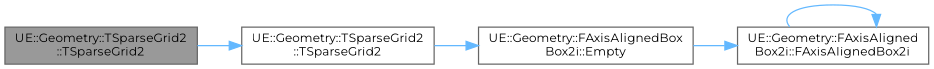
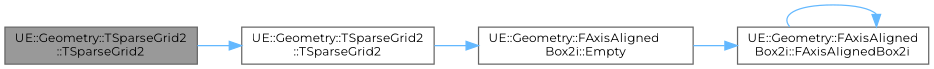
(586, 46) -> (586, 46)
